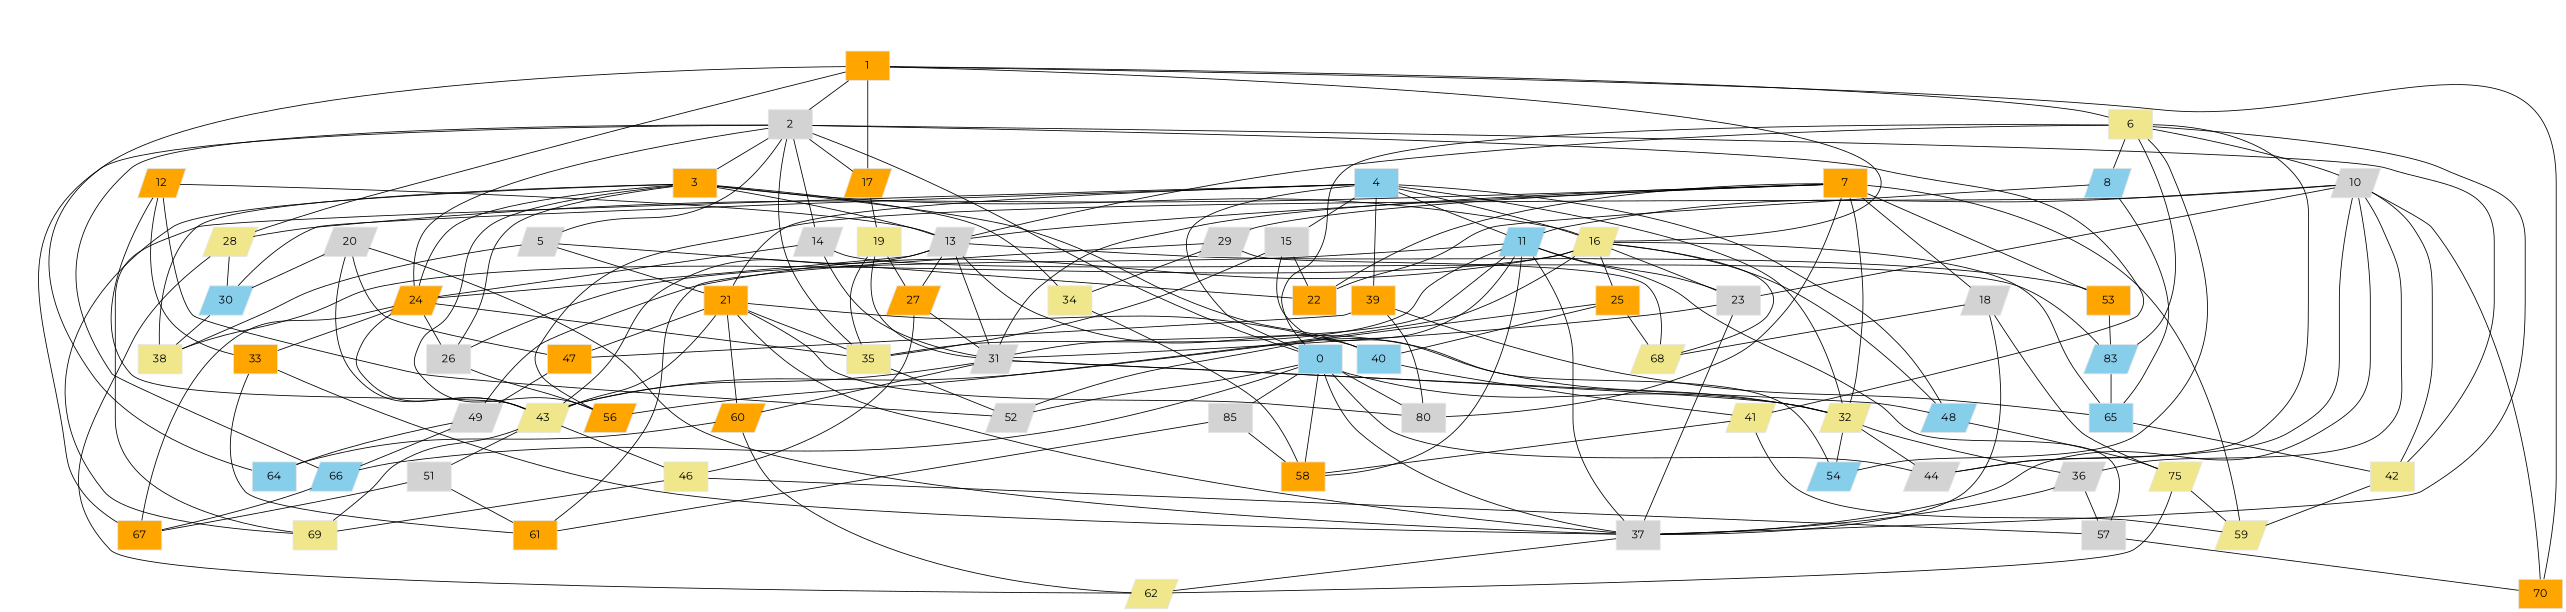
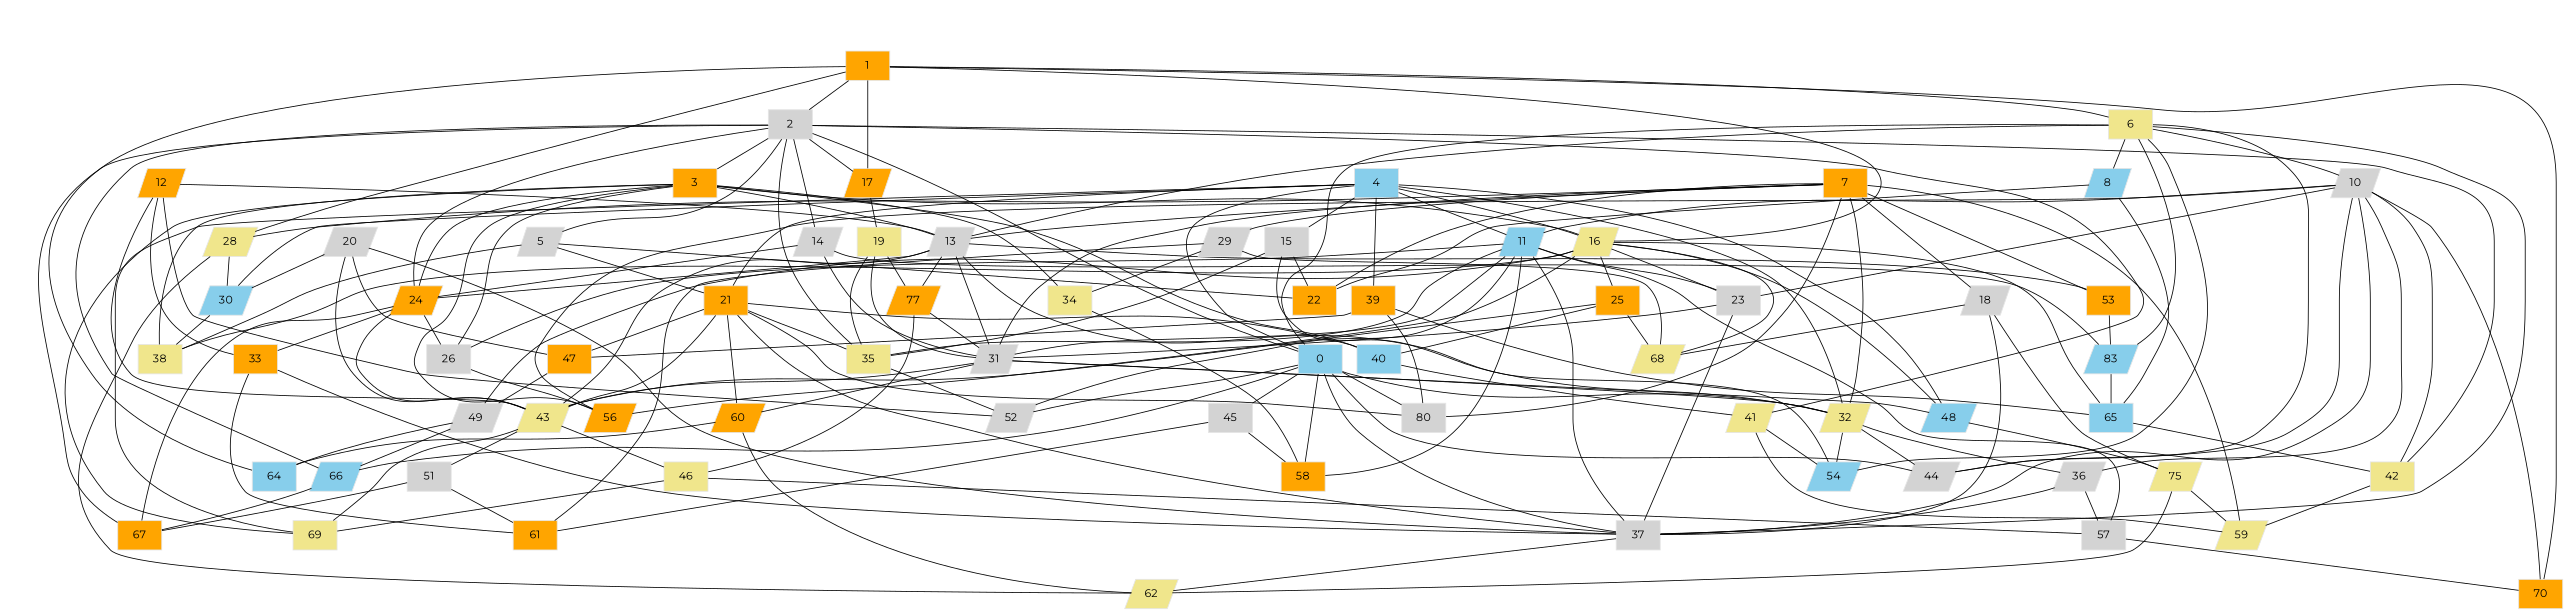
(913, 301) -> (913, 301)
(620, 327) -> none
(1231, 418) -> (1231, 418)
(1528, 447) -> (1792, 447)
